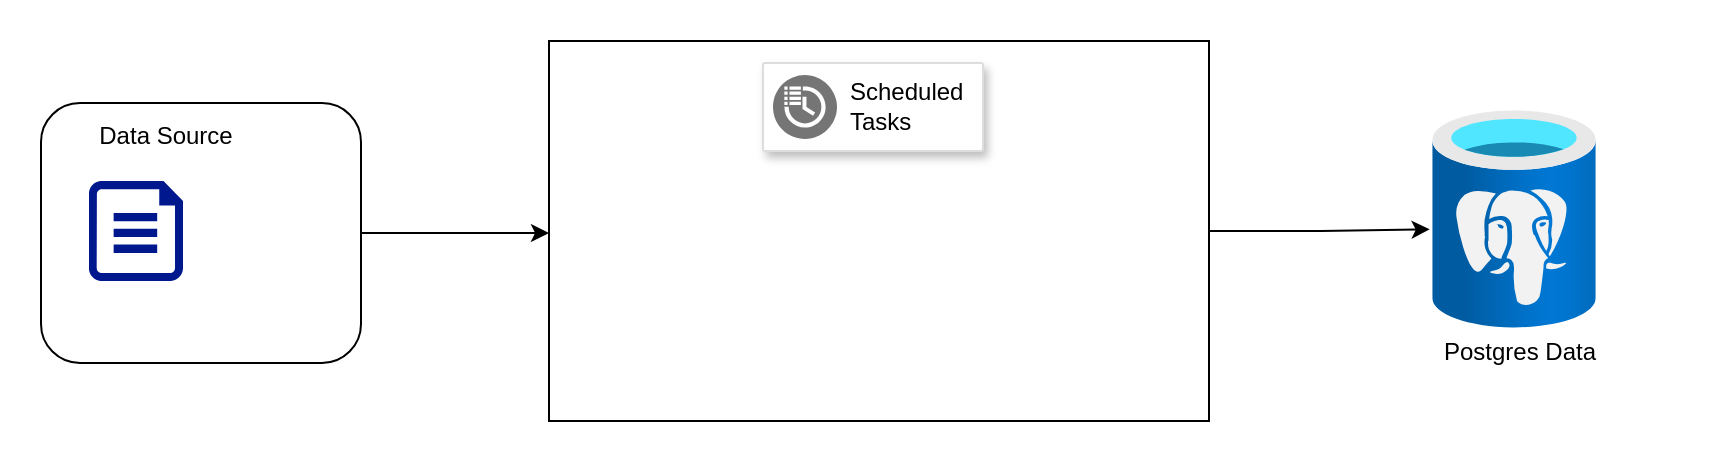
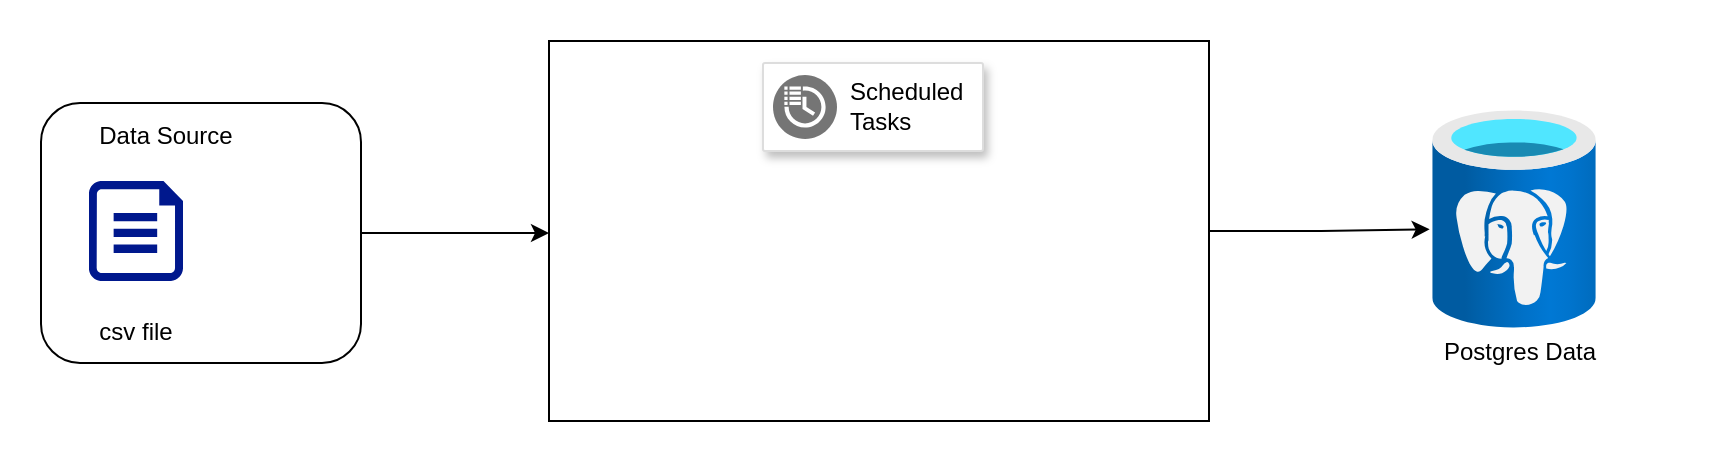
none -> (136, 333)
